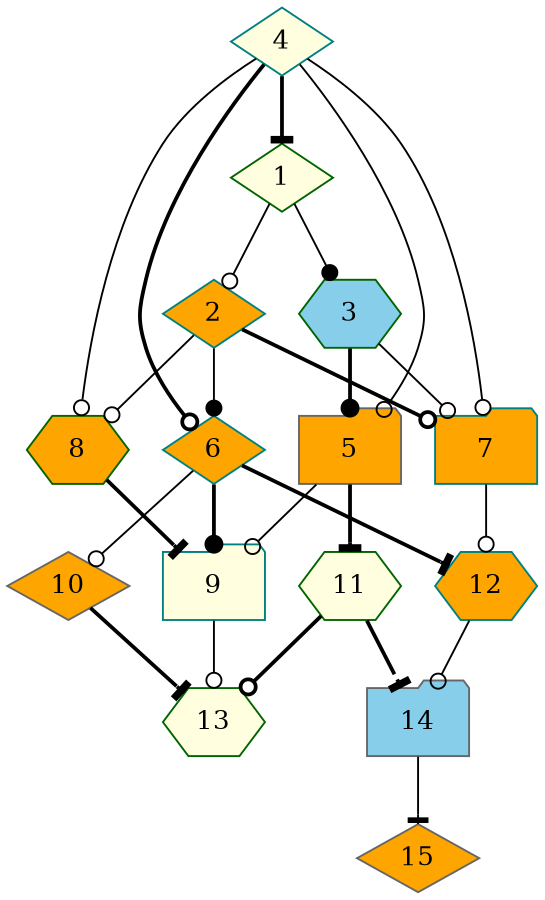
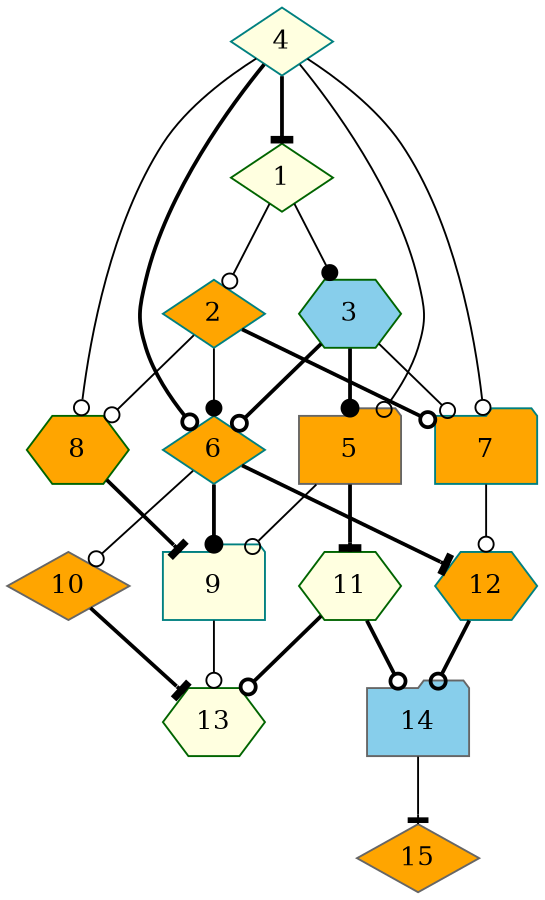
none -> (283, 381)
(381, 647) -> (381, 647)
(455, 647) -> (455, 647)
